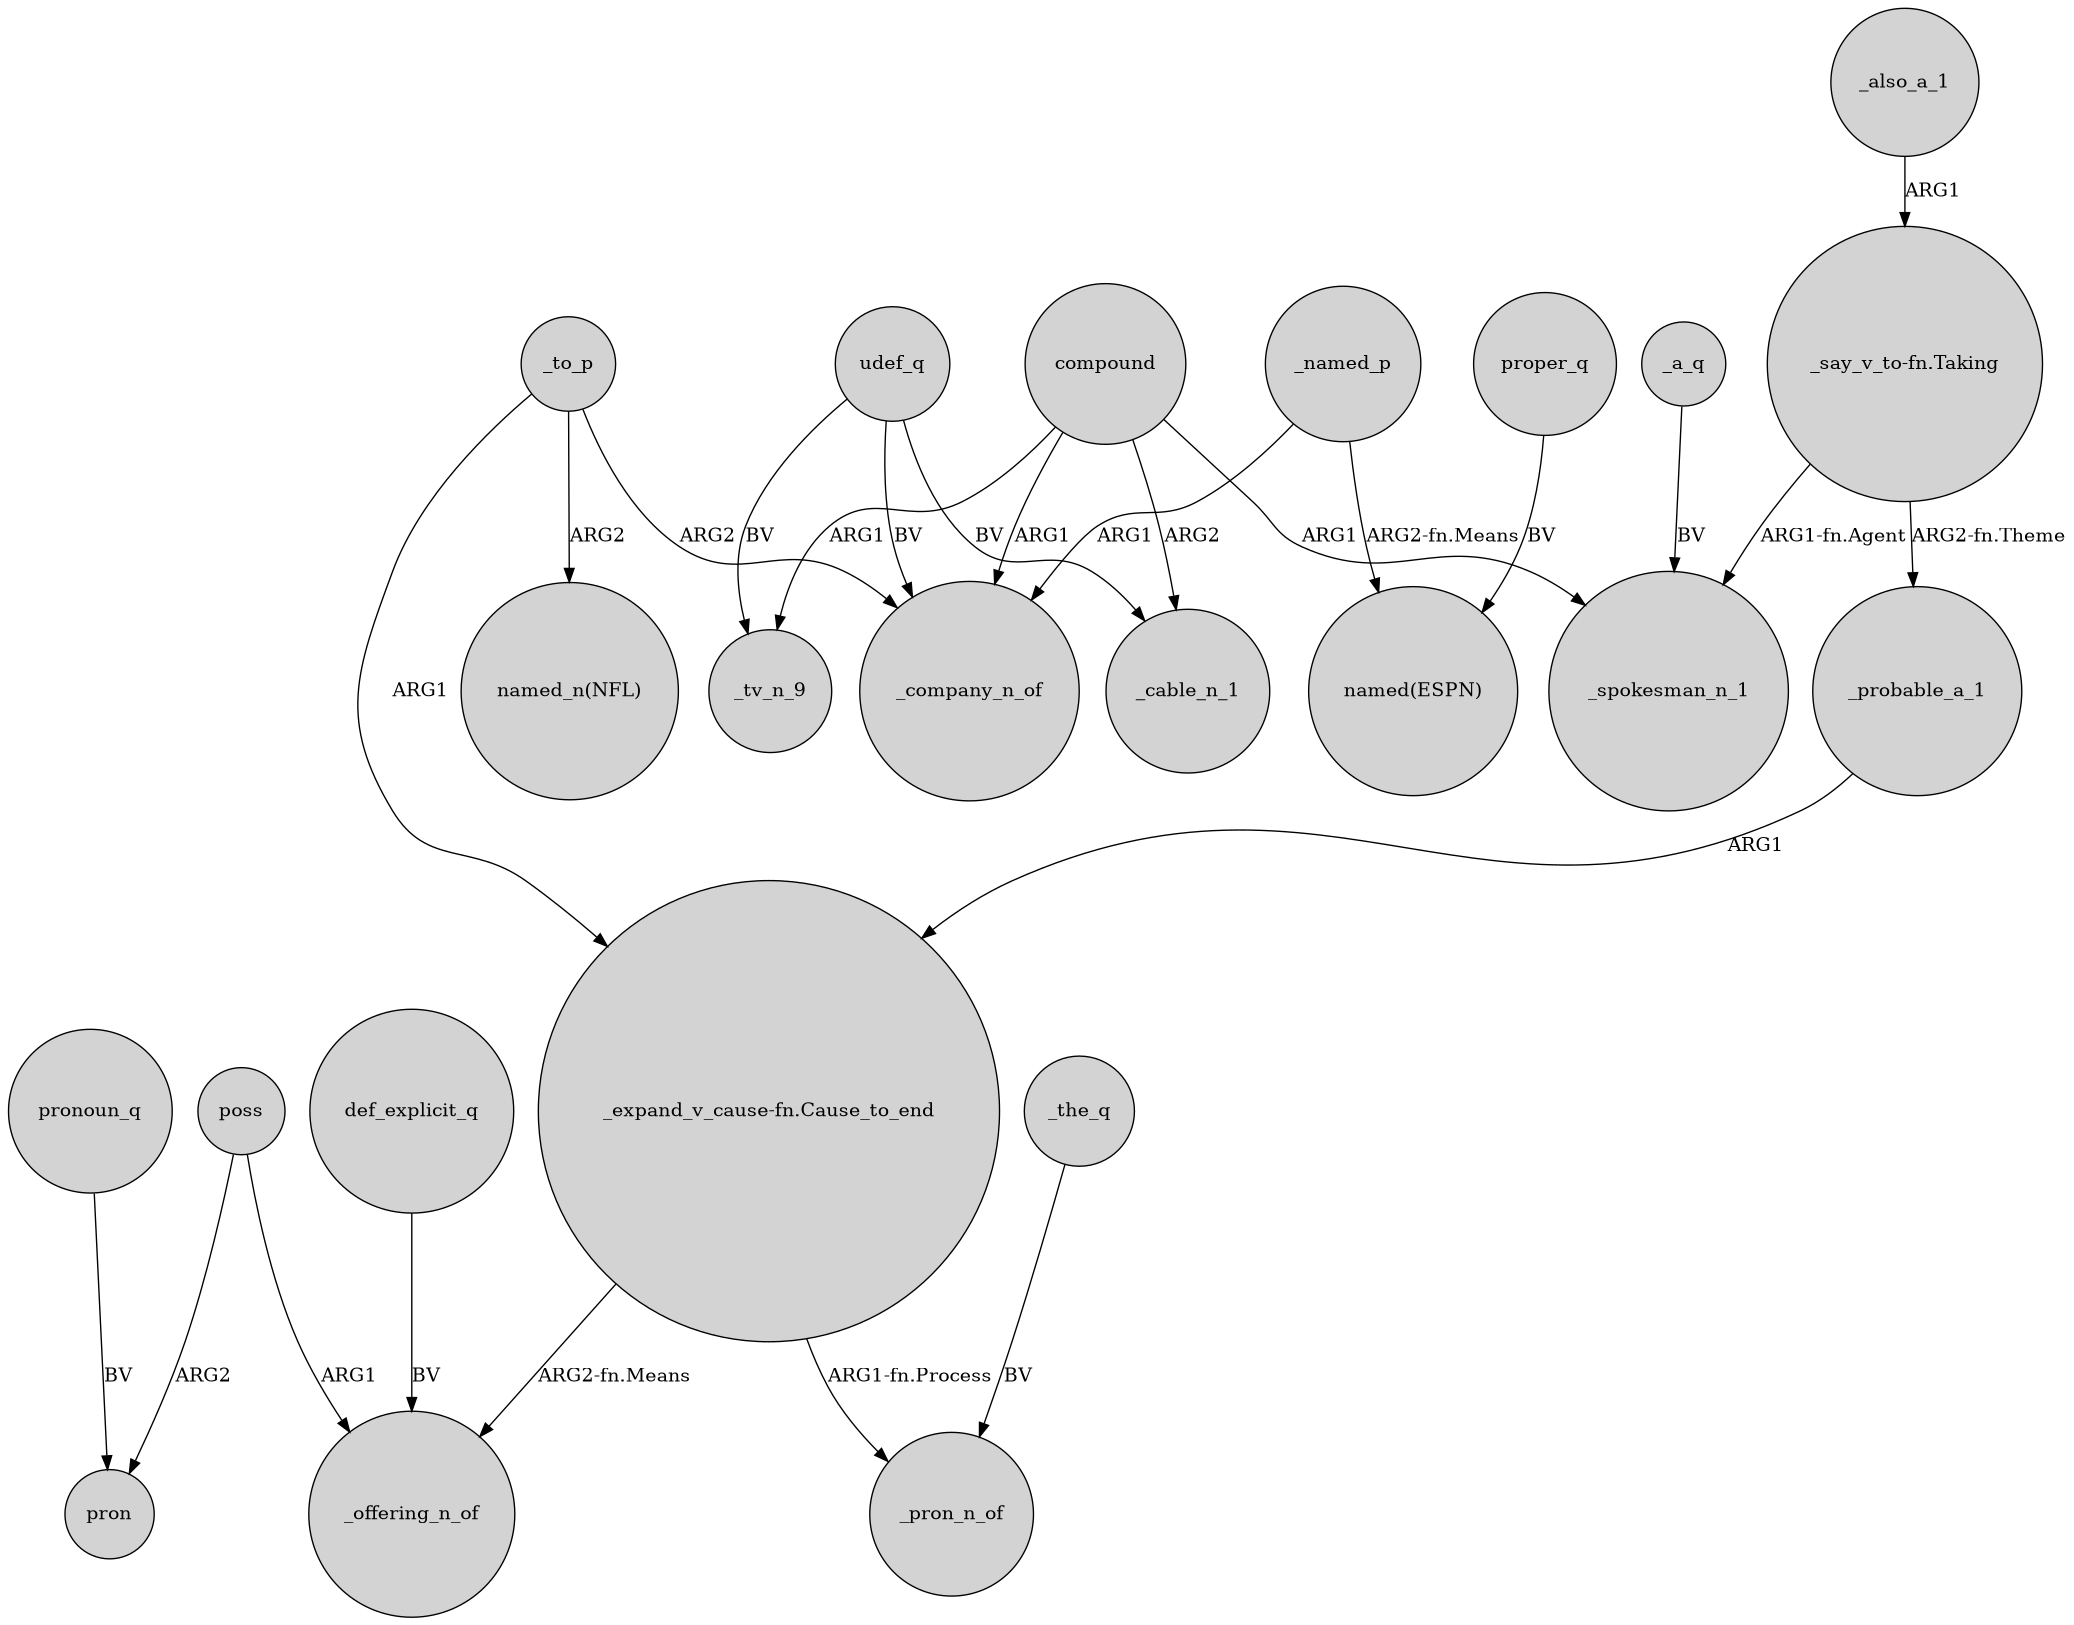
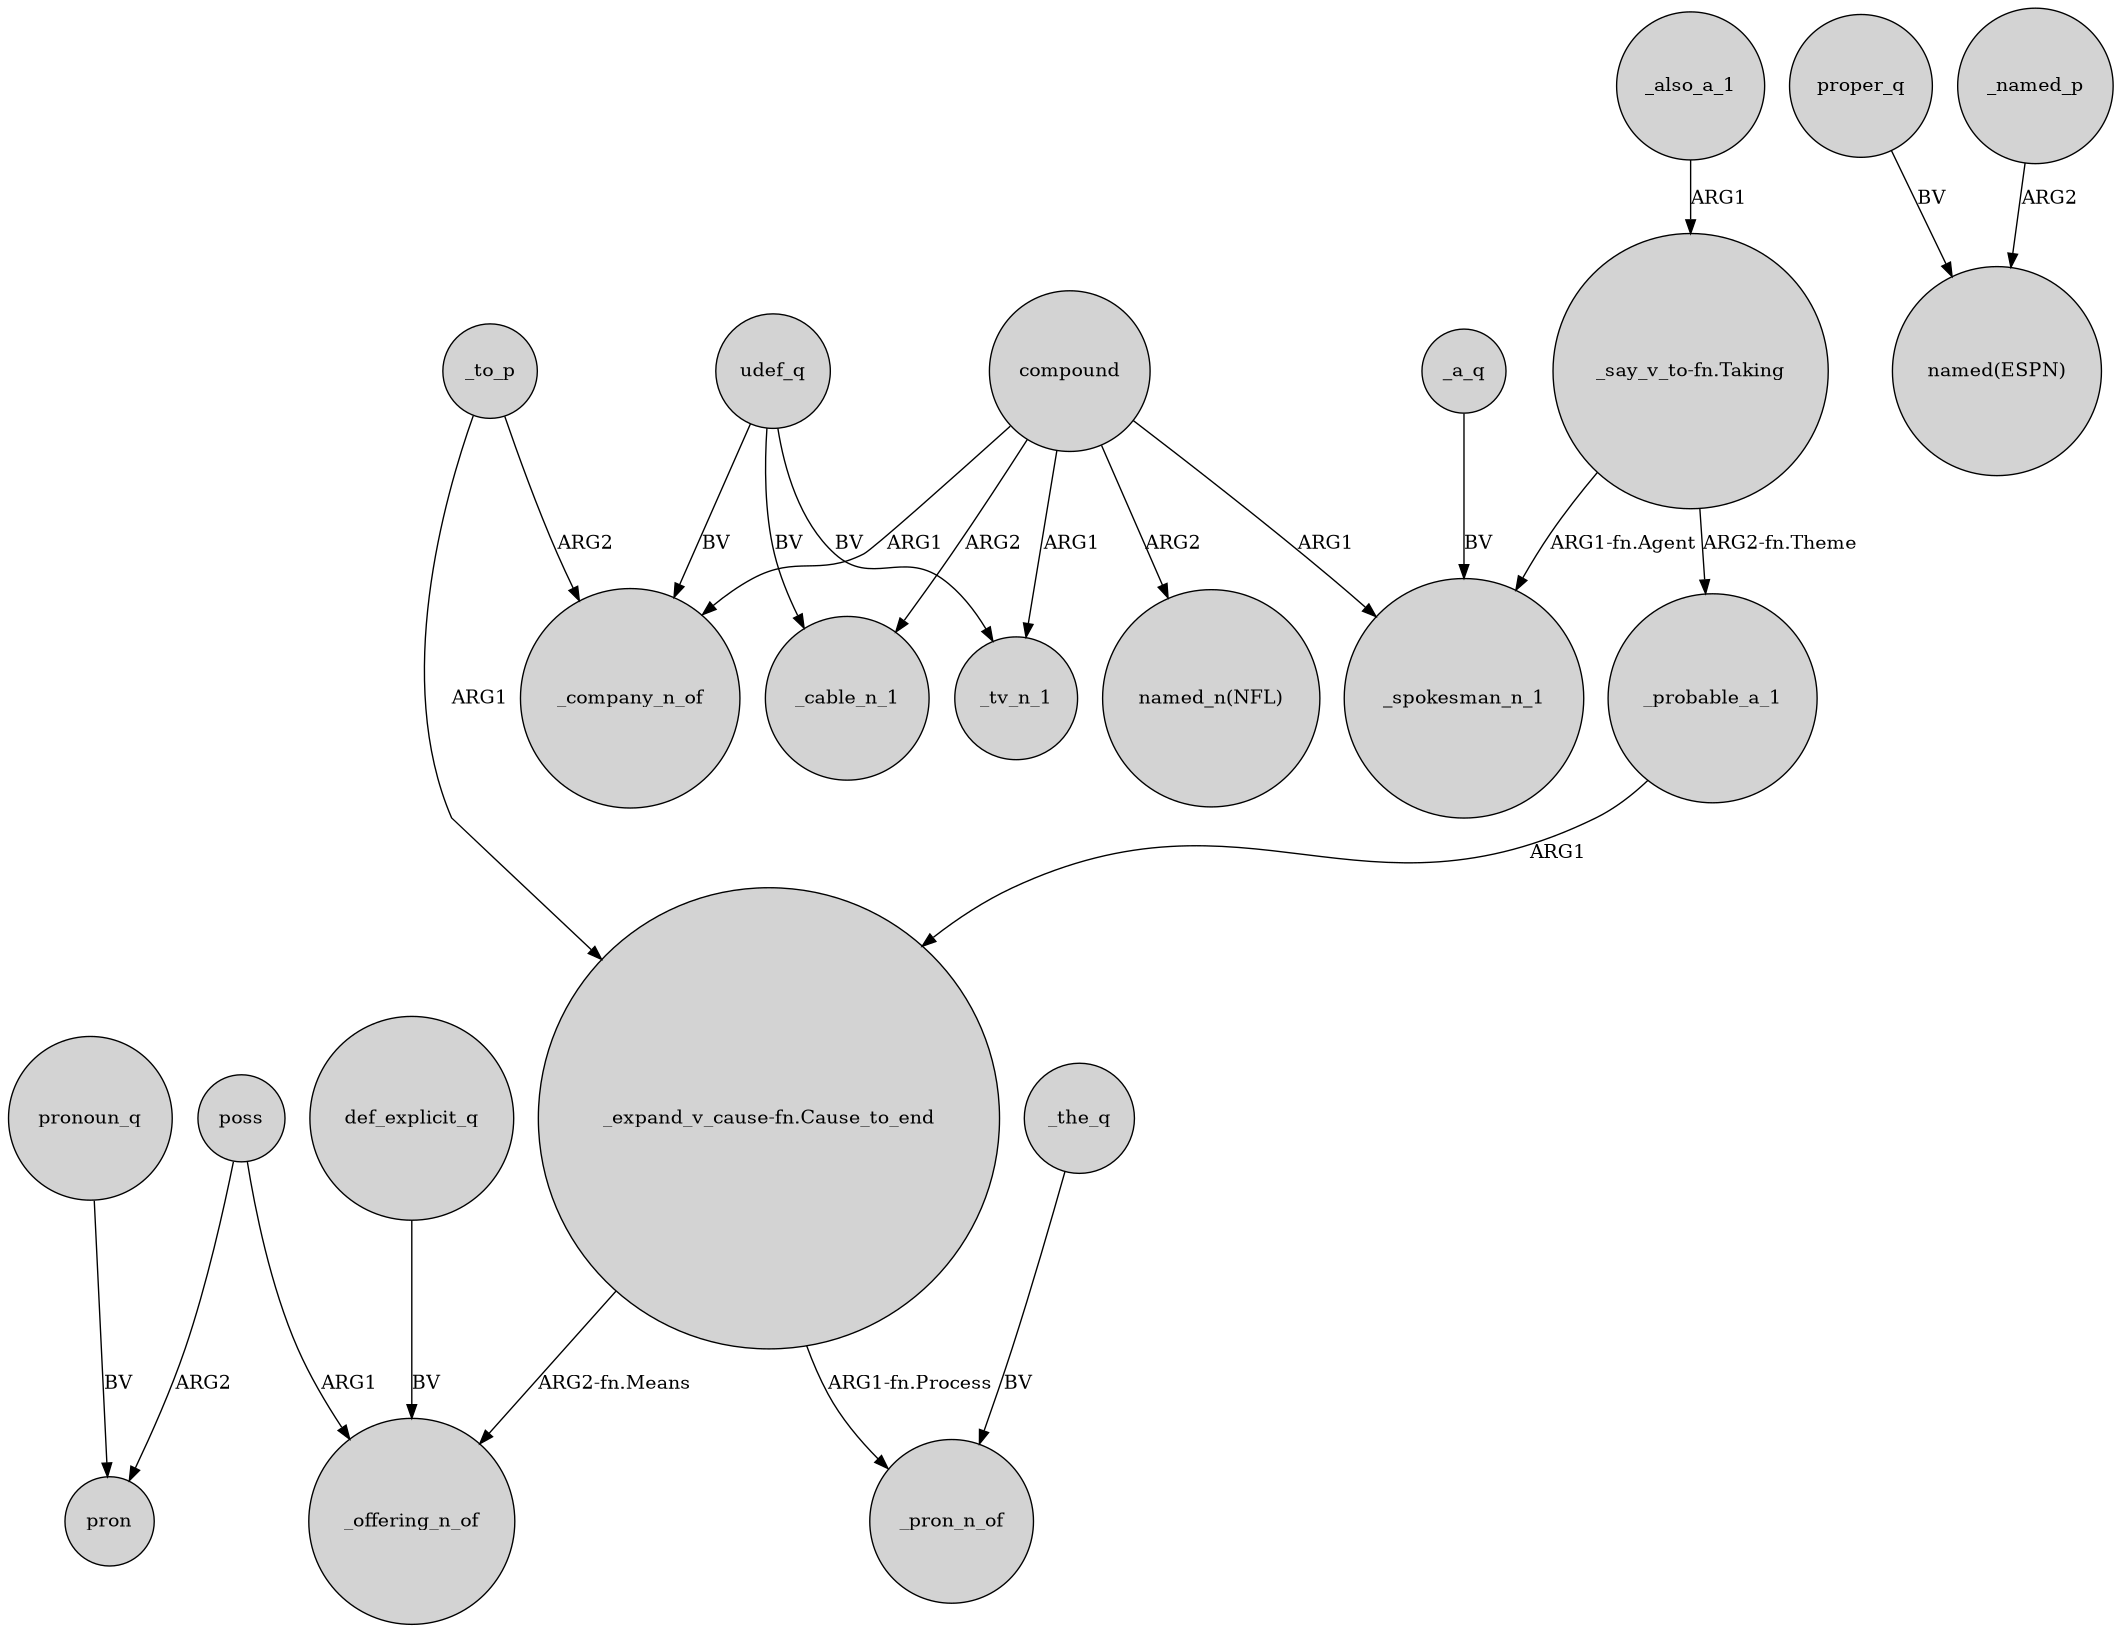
(569, 490) -> (1132, 515)
(1166, 511) -> none
(1443, 536) -> (2050, 199)
(770, 691) -> (1016, 698)
